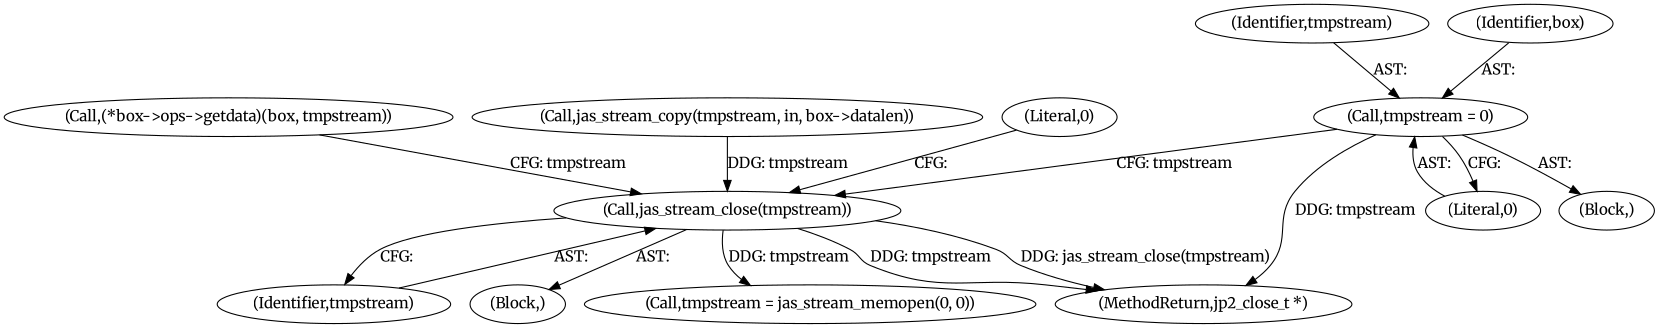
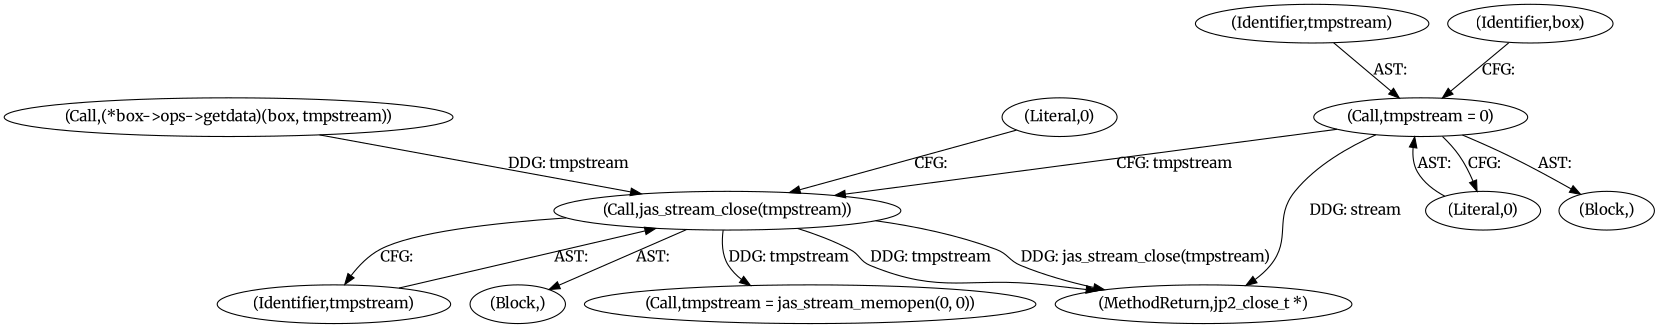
(1500, 70) -> (1500, 70)
(727, 117) -> none
(569, 164) -> (569, 164)
(1356, 211) -> (1356, 211)
